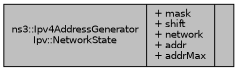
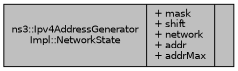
(75, 40) -> (75, 40)
